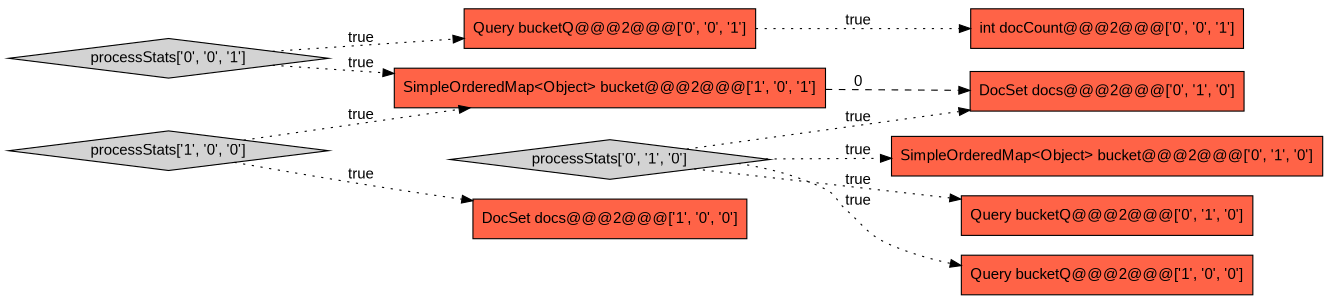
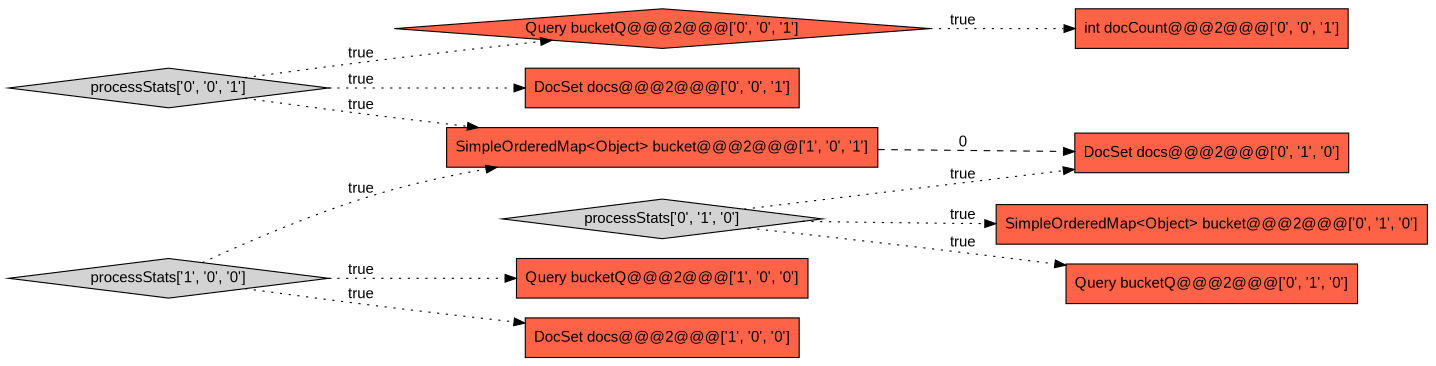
(610, 29) -> (662, 29)
none -> (662, 88)
(846, 209) -> (417, 278)
